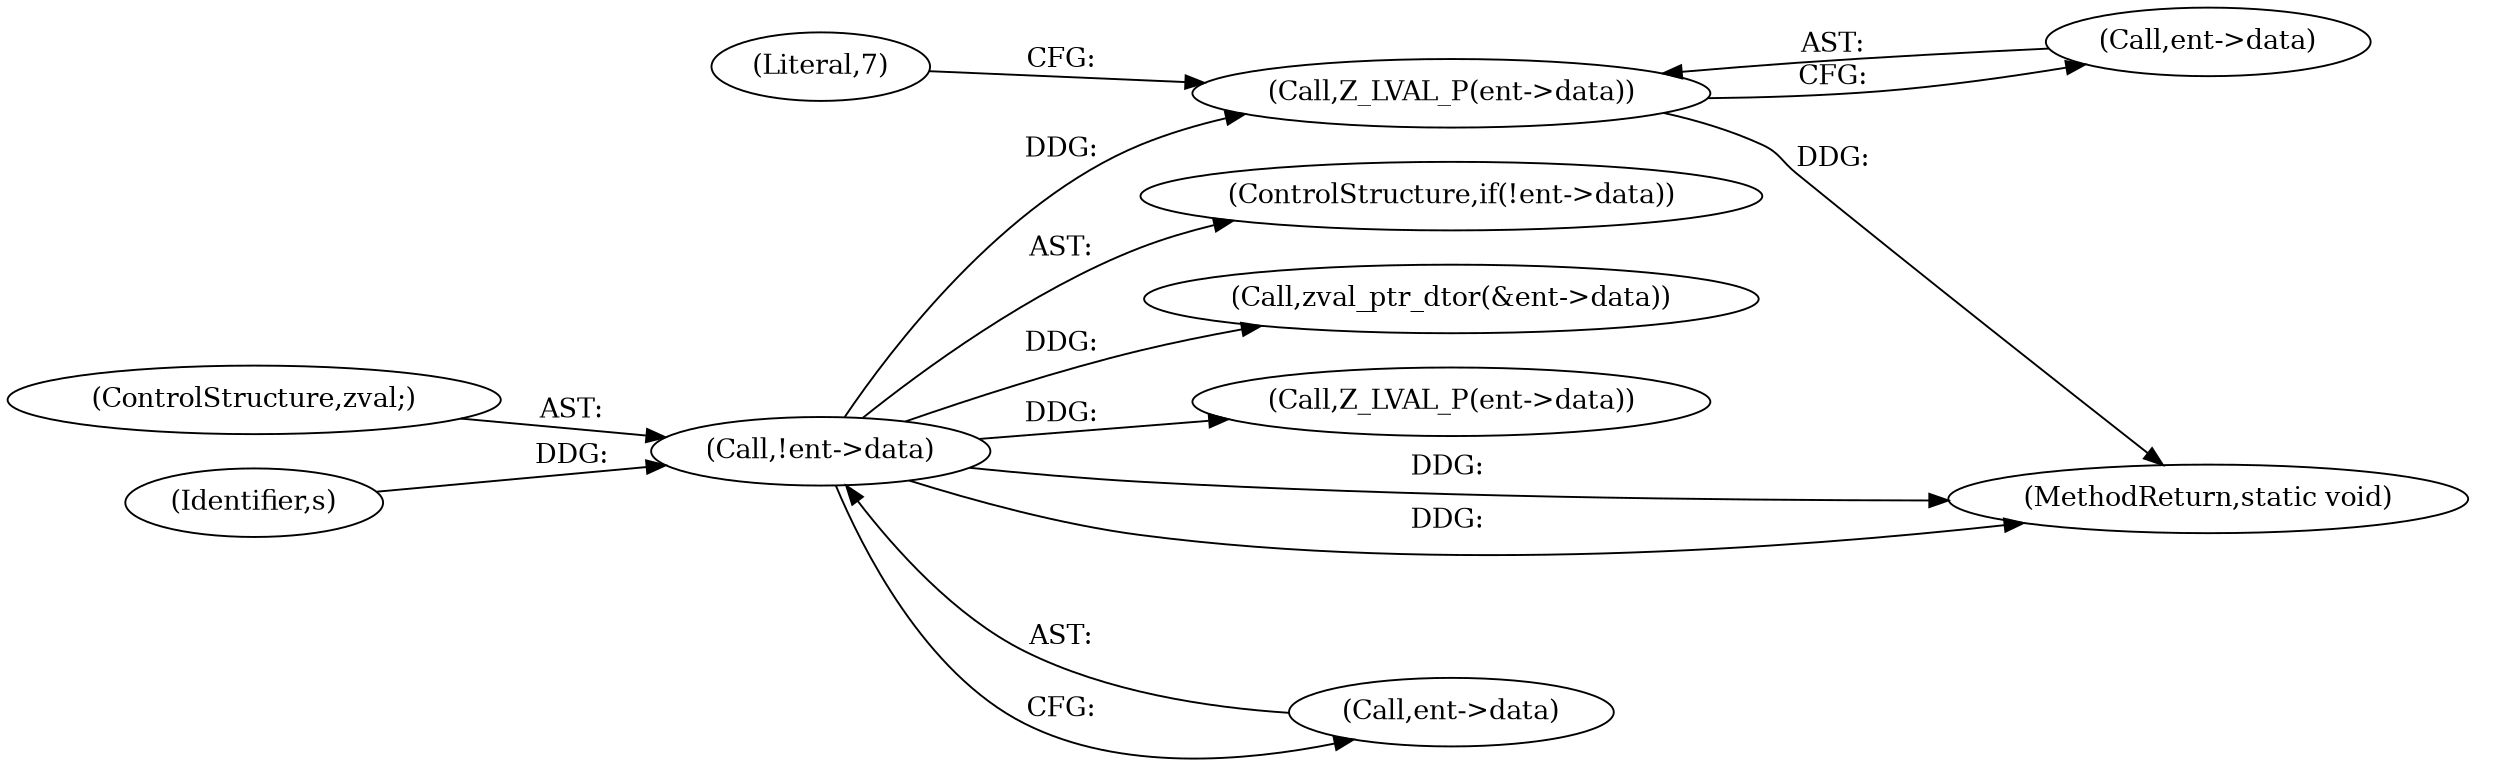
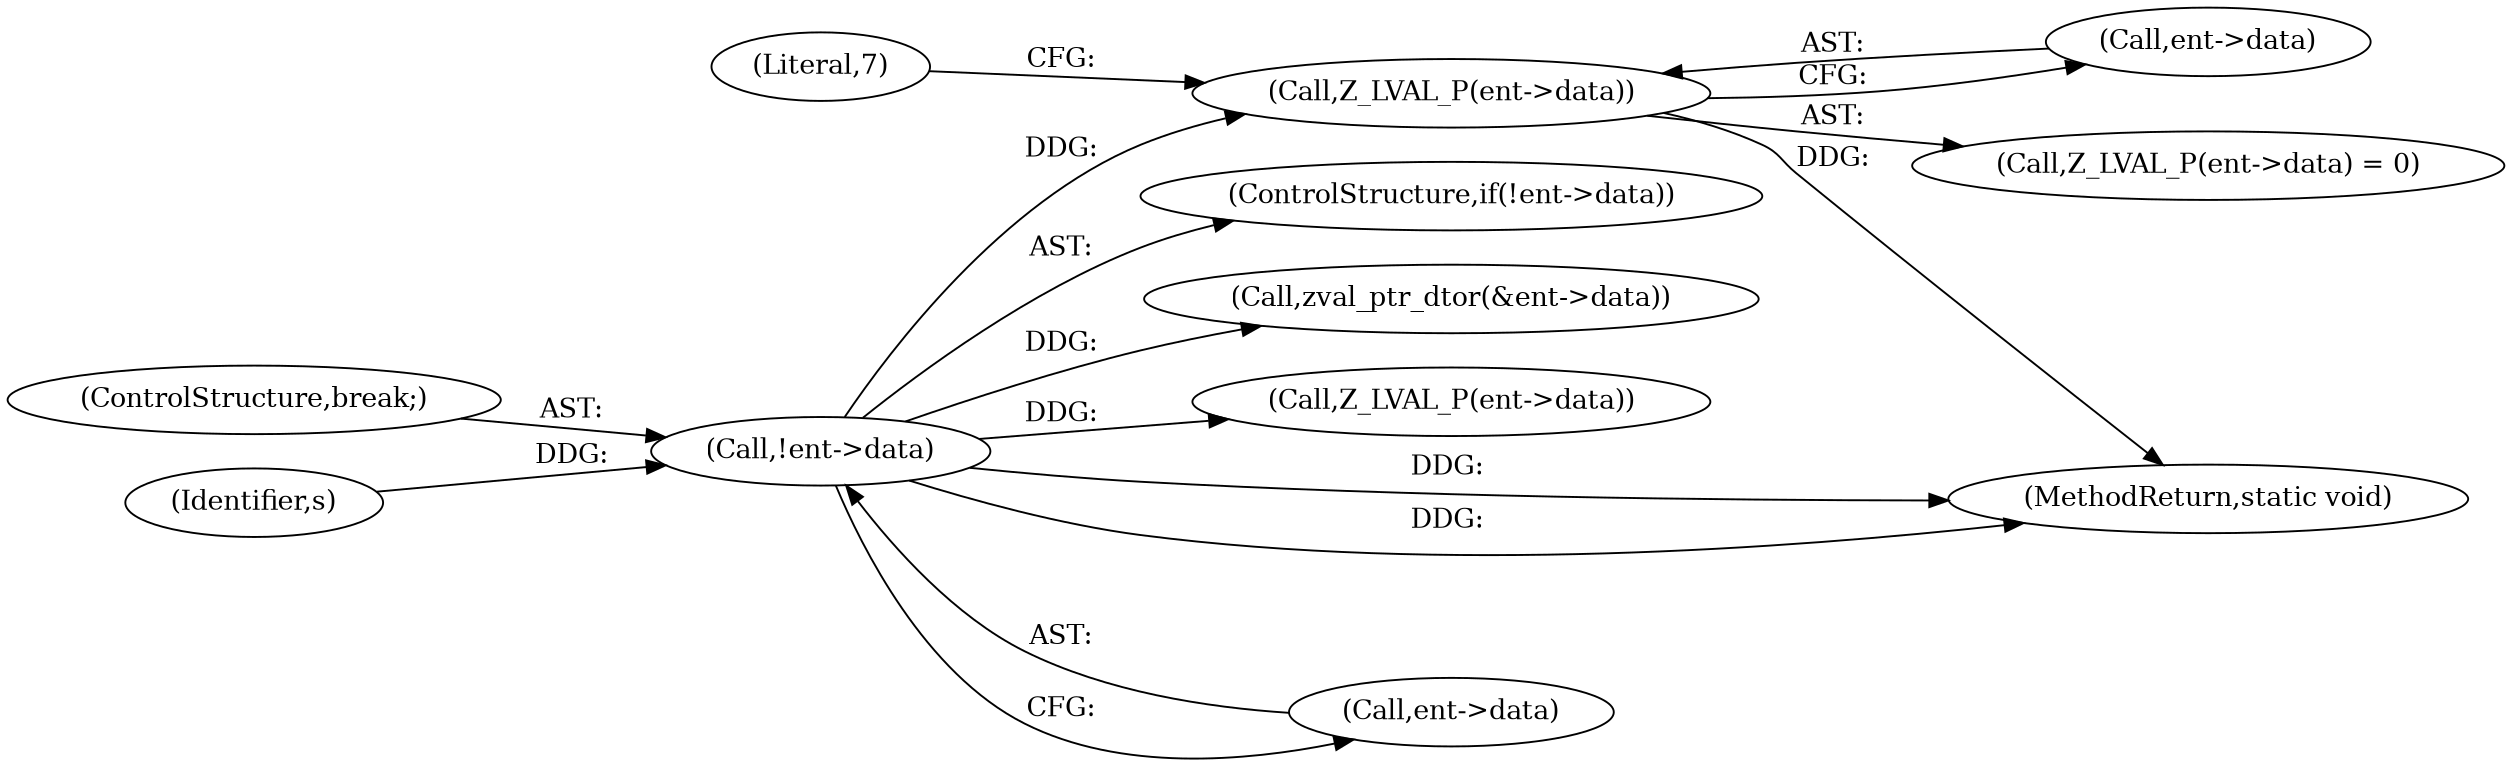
none -> (2208, 166)
(254, 400) -> (254, 400)
